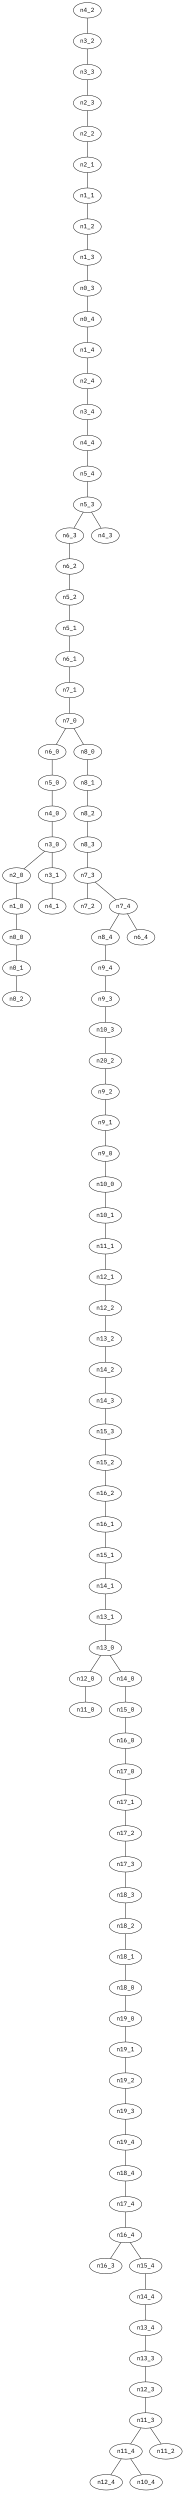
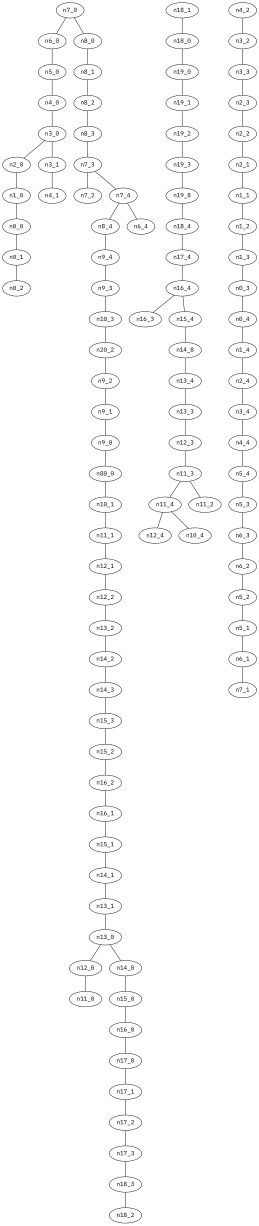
(105, 536) -> none
(70, 706) -> none
(105, 1184) -> (105, 474)
(126, 1942) -> none
(126, 2142) -> (182, 196)
(146, 2297) -> (185, 350)
